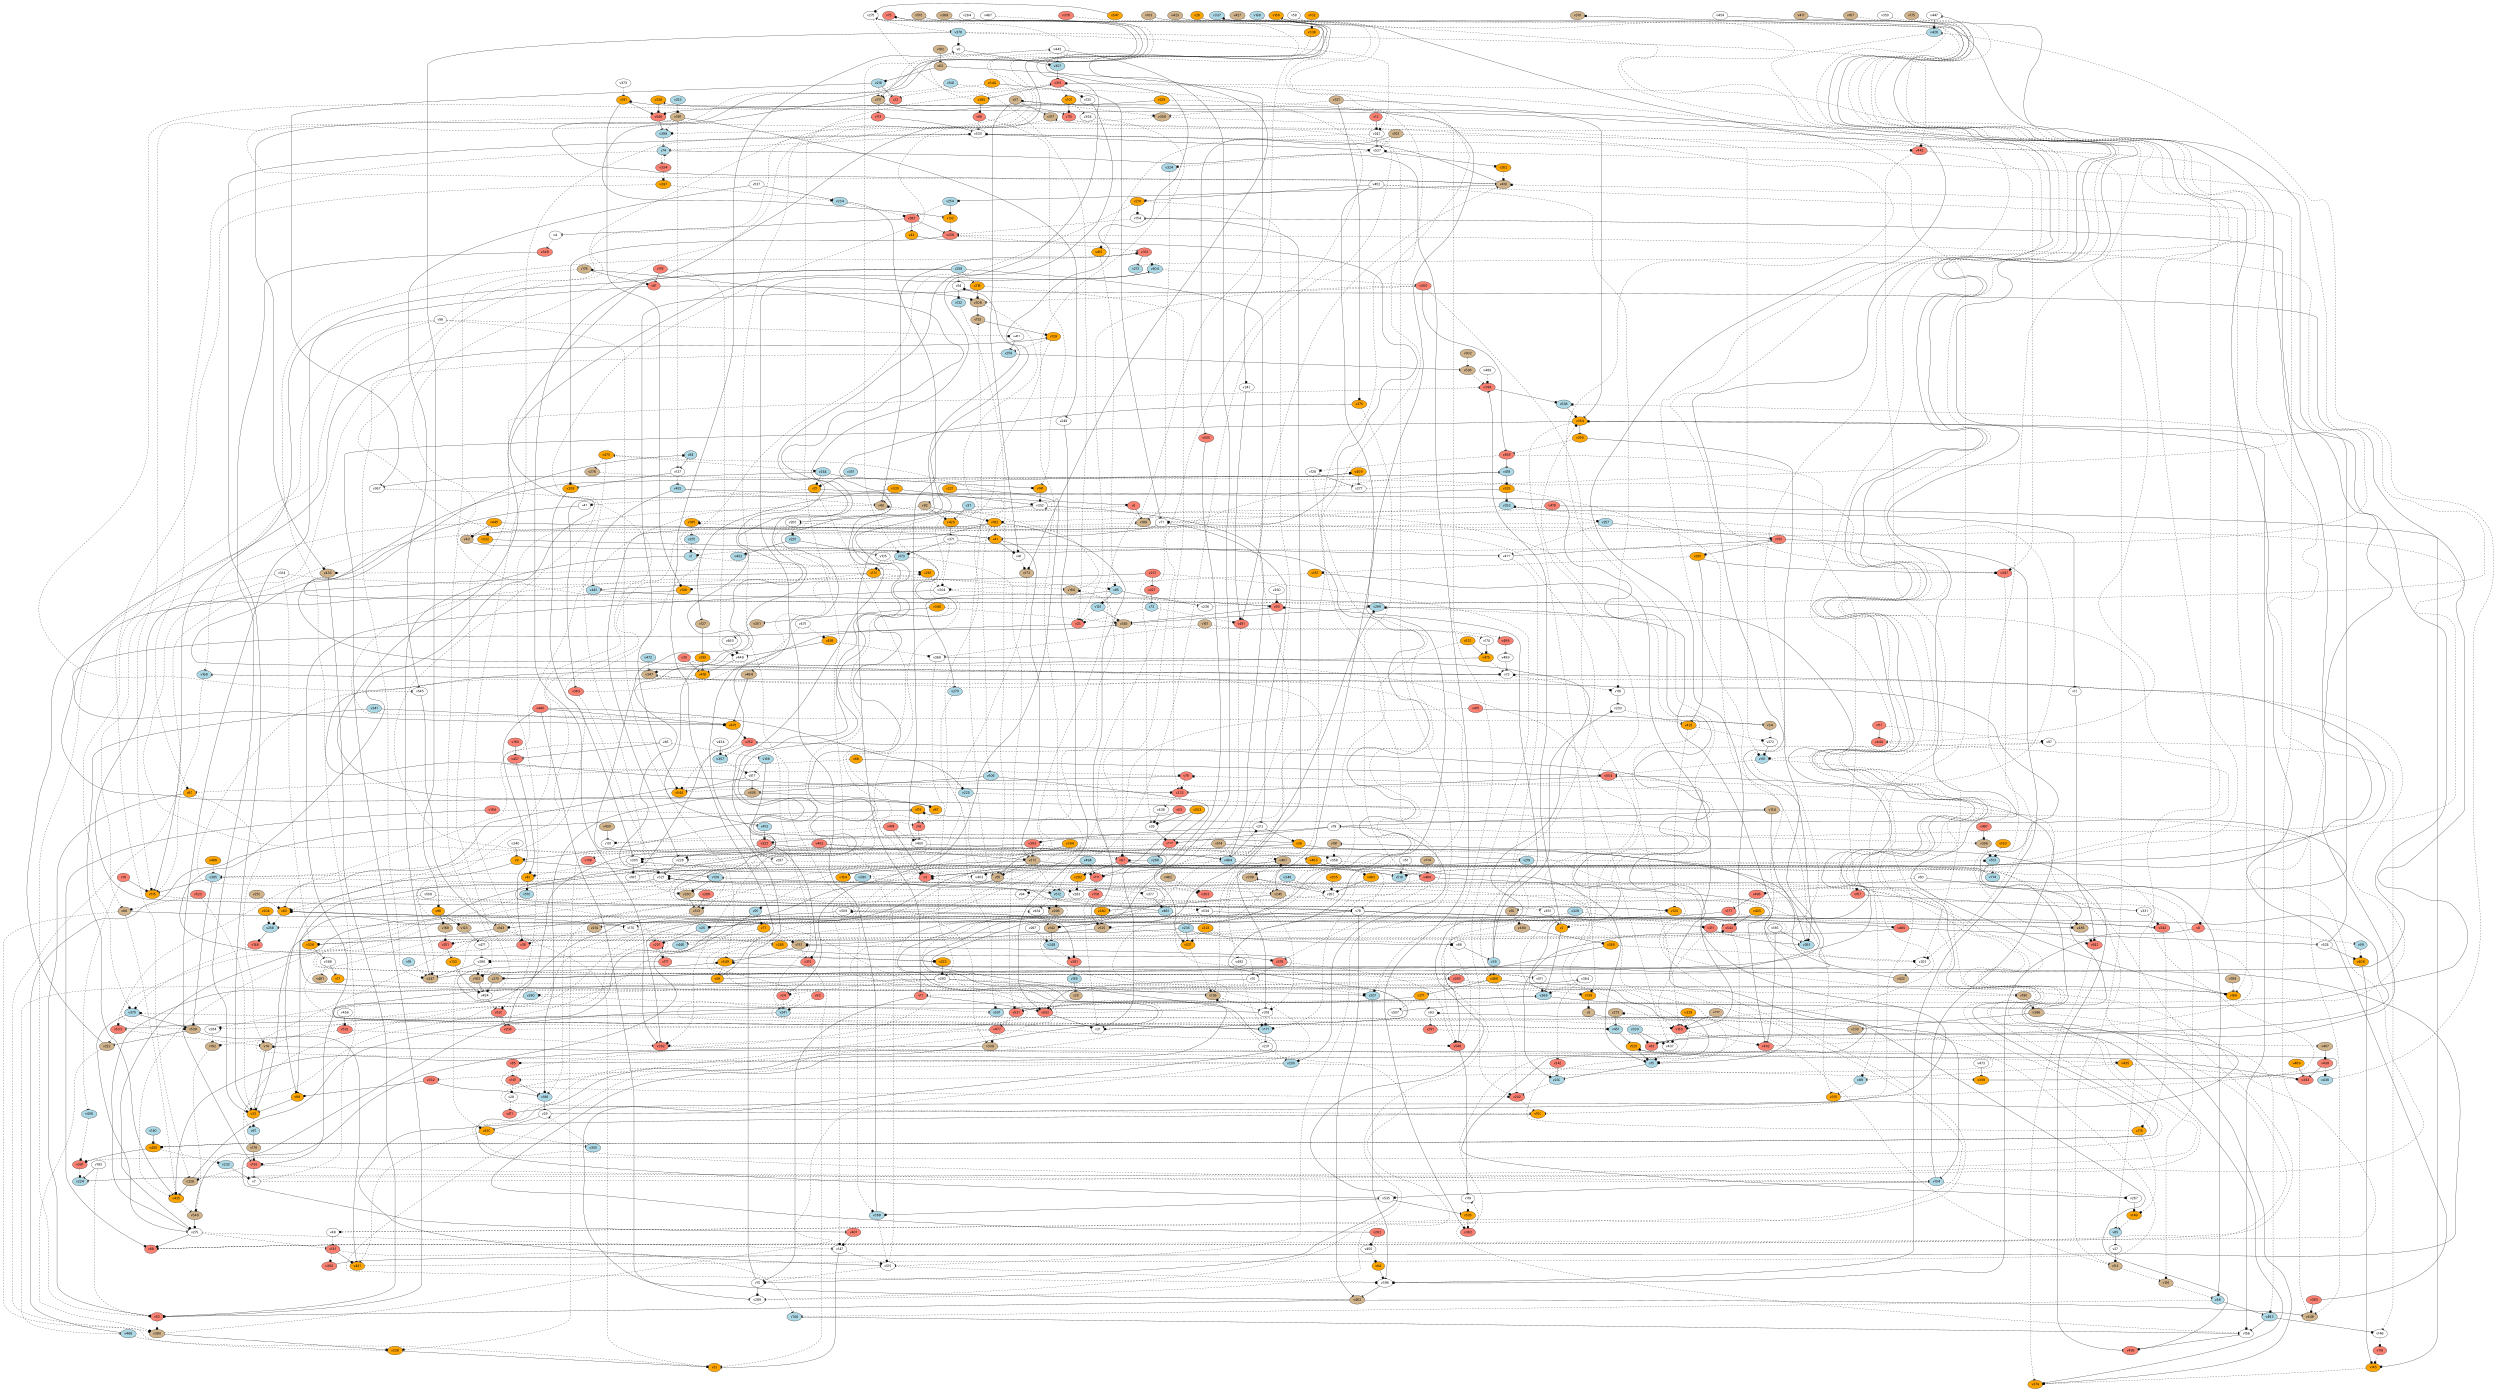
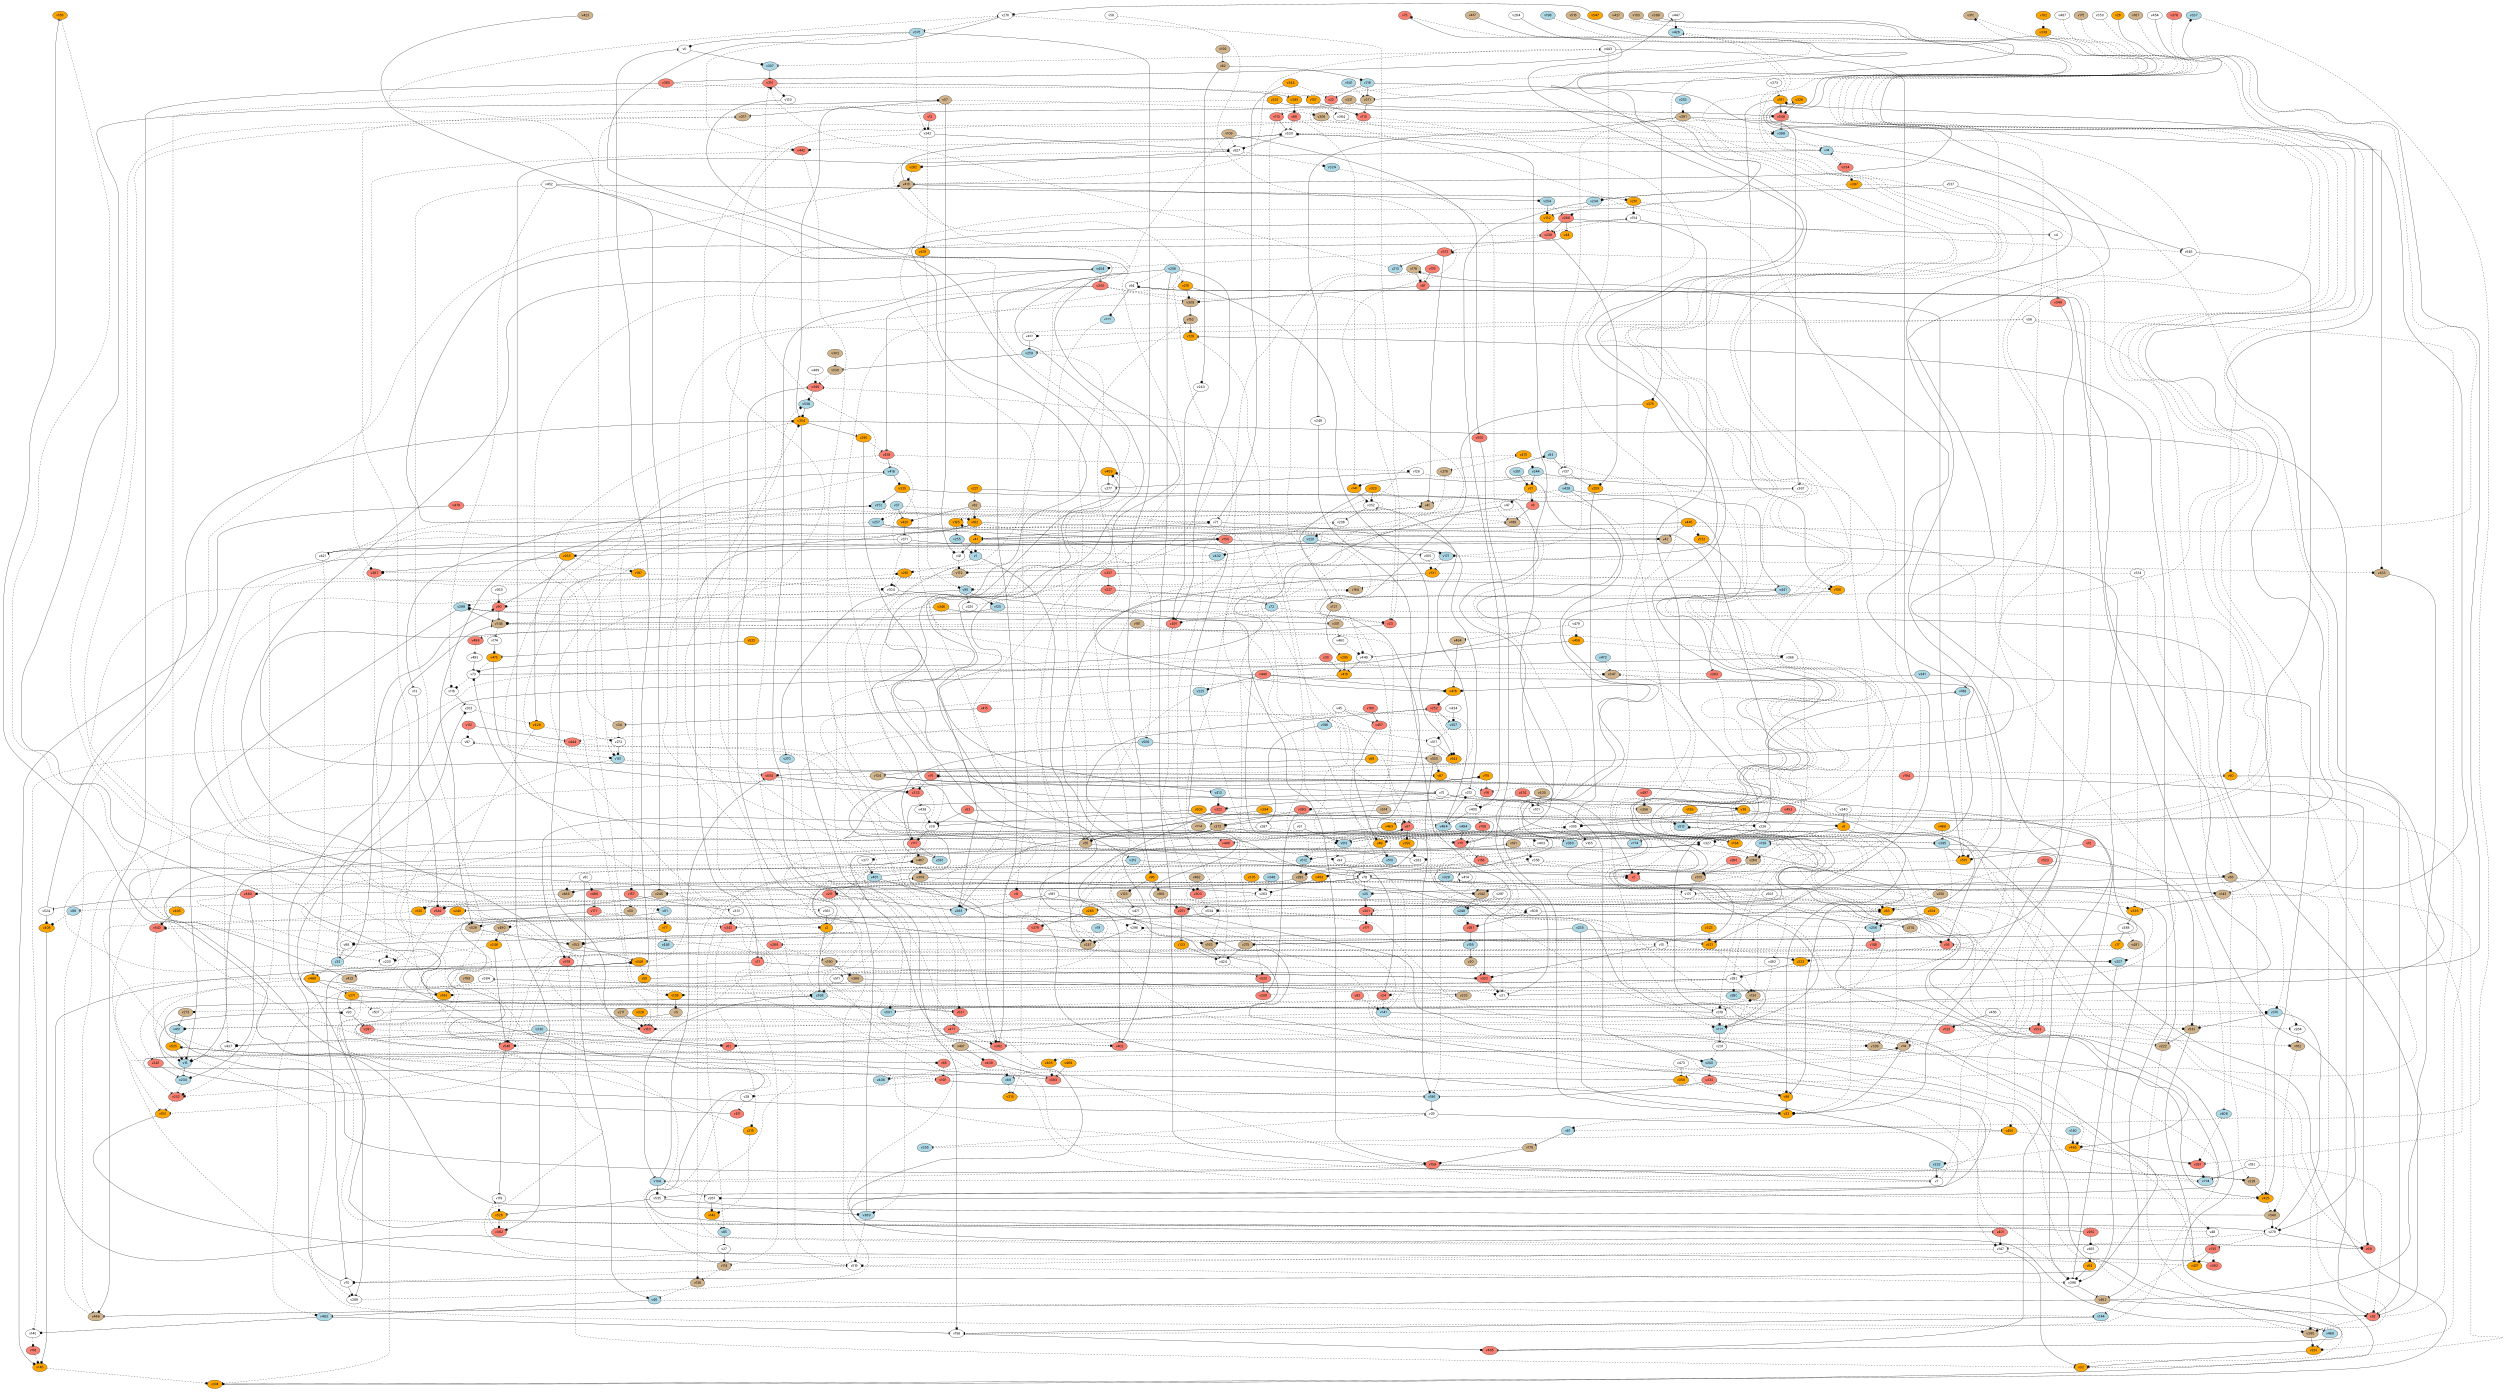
(878, 91) -> (1367, 92)
(1064, 92) -> (990, 87)
